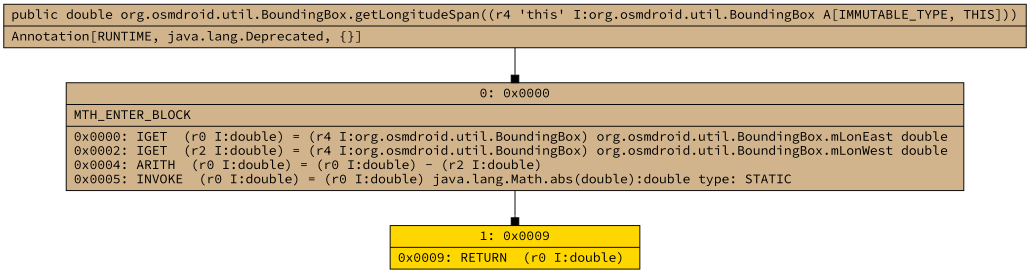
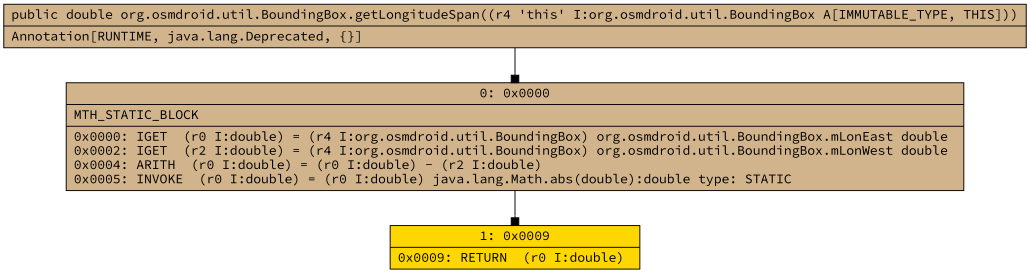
(132, 115) -> (137, 115)
